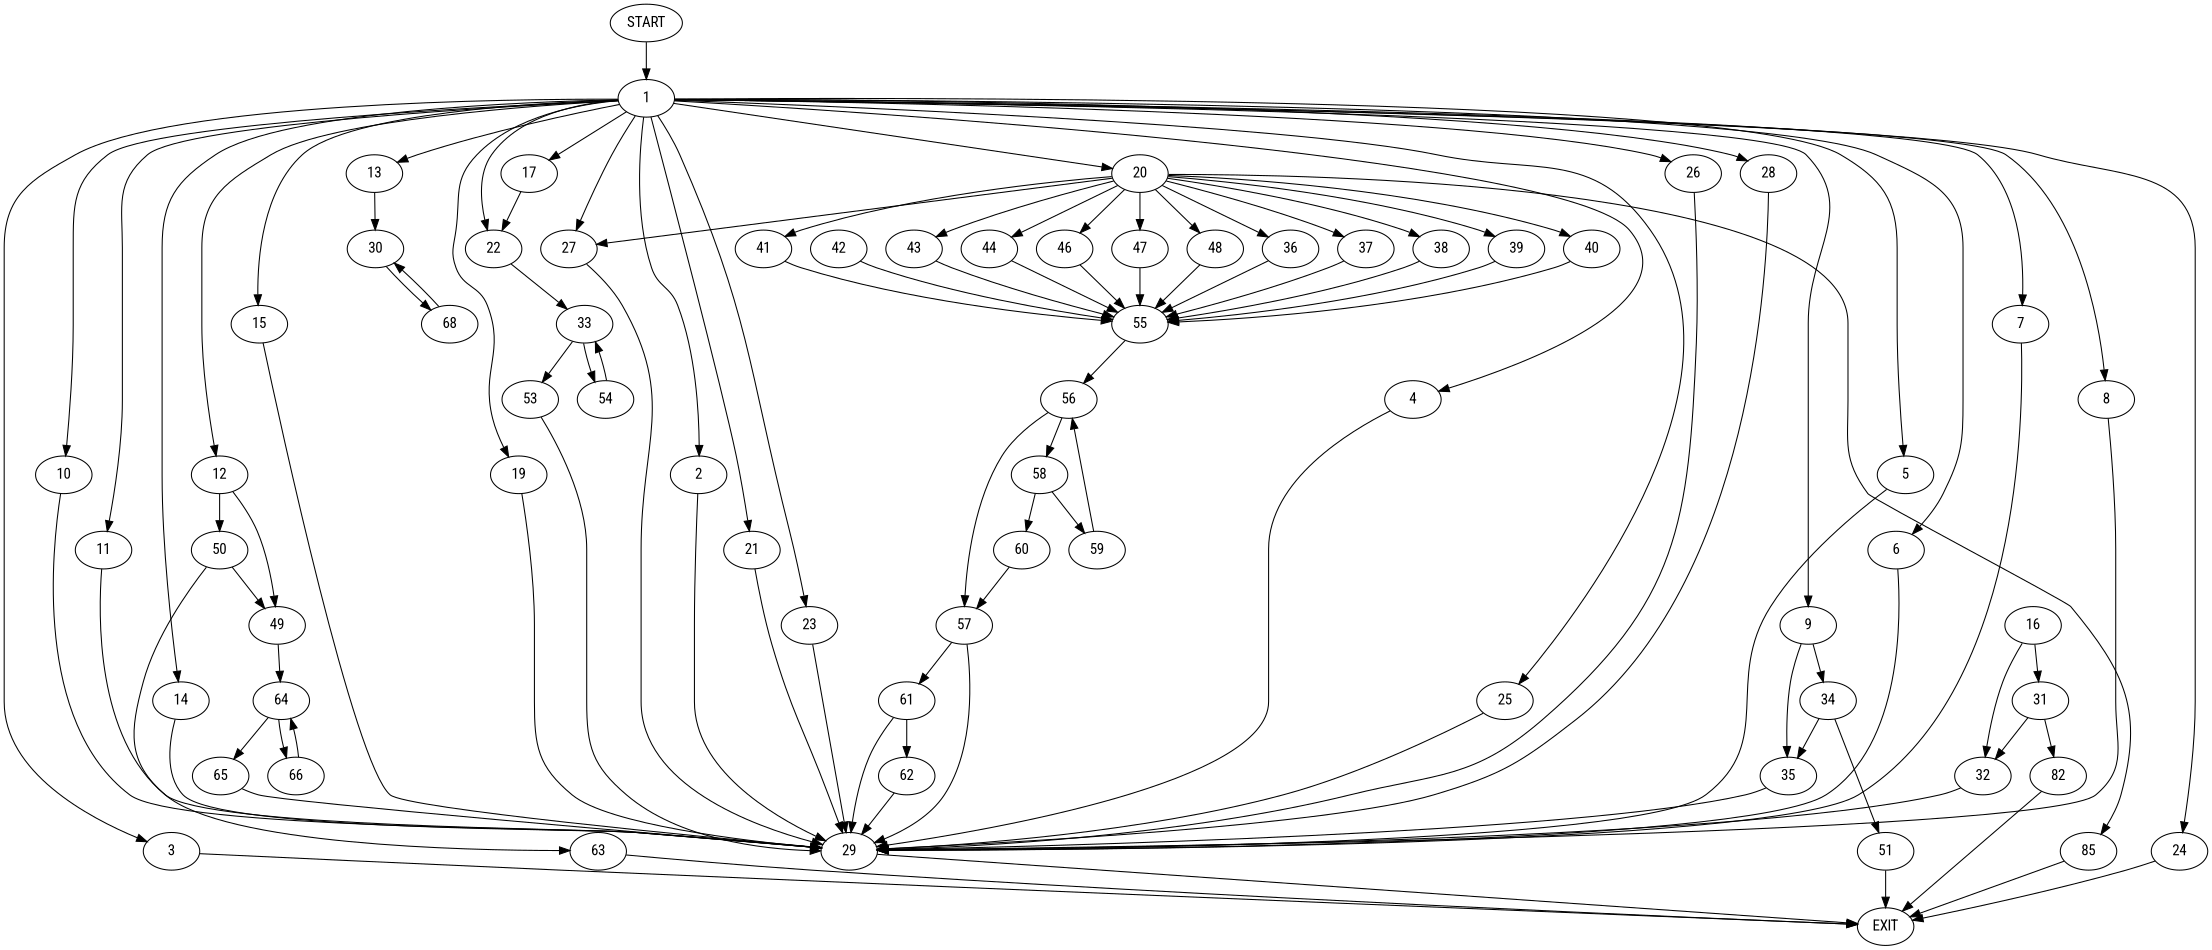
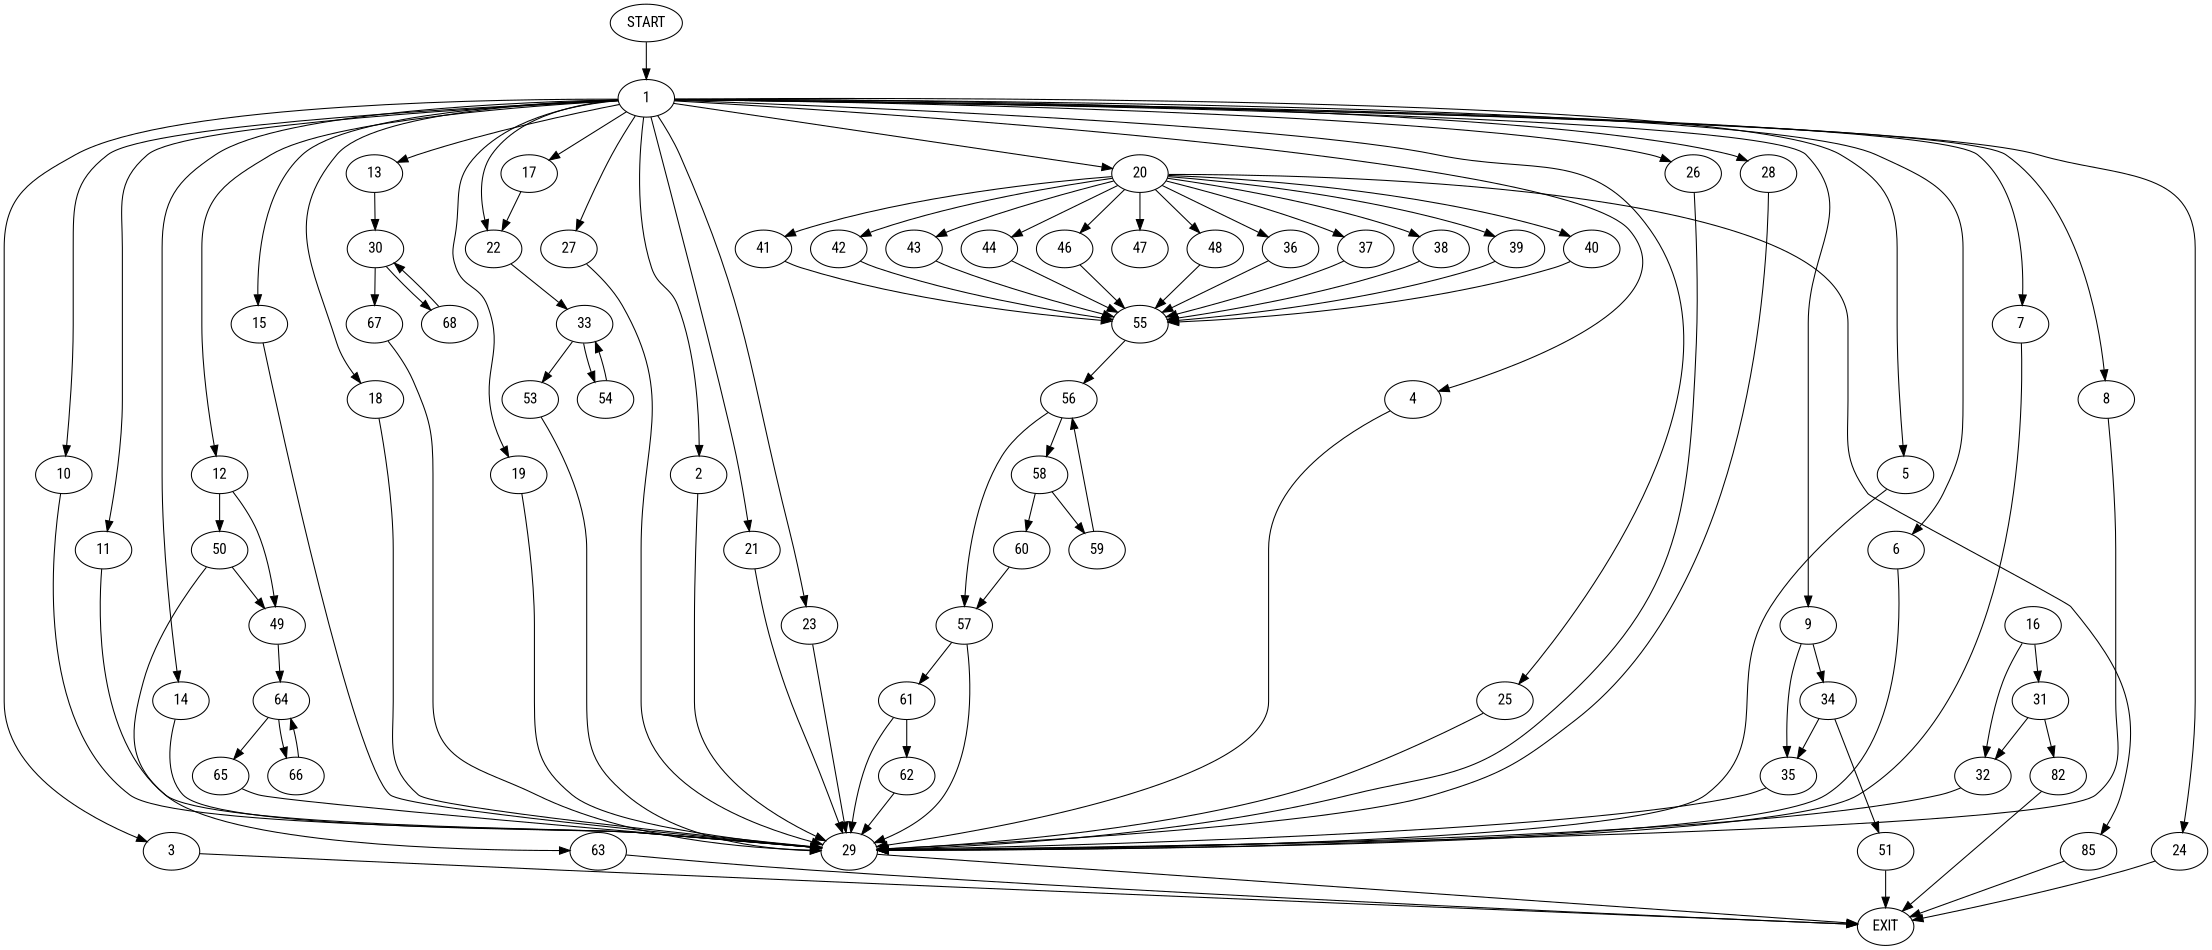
(835, 214) -> (990, 200)
(1140, 281) -> none
none -> (374, 324)
none -> (375, 400)
